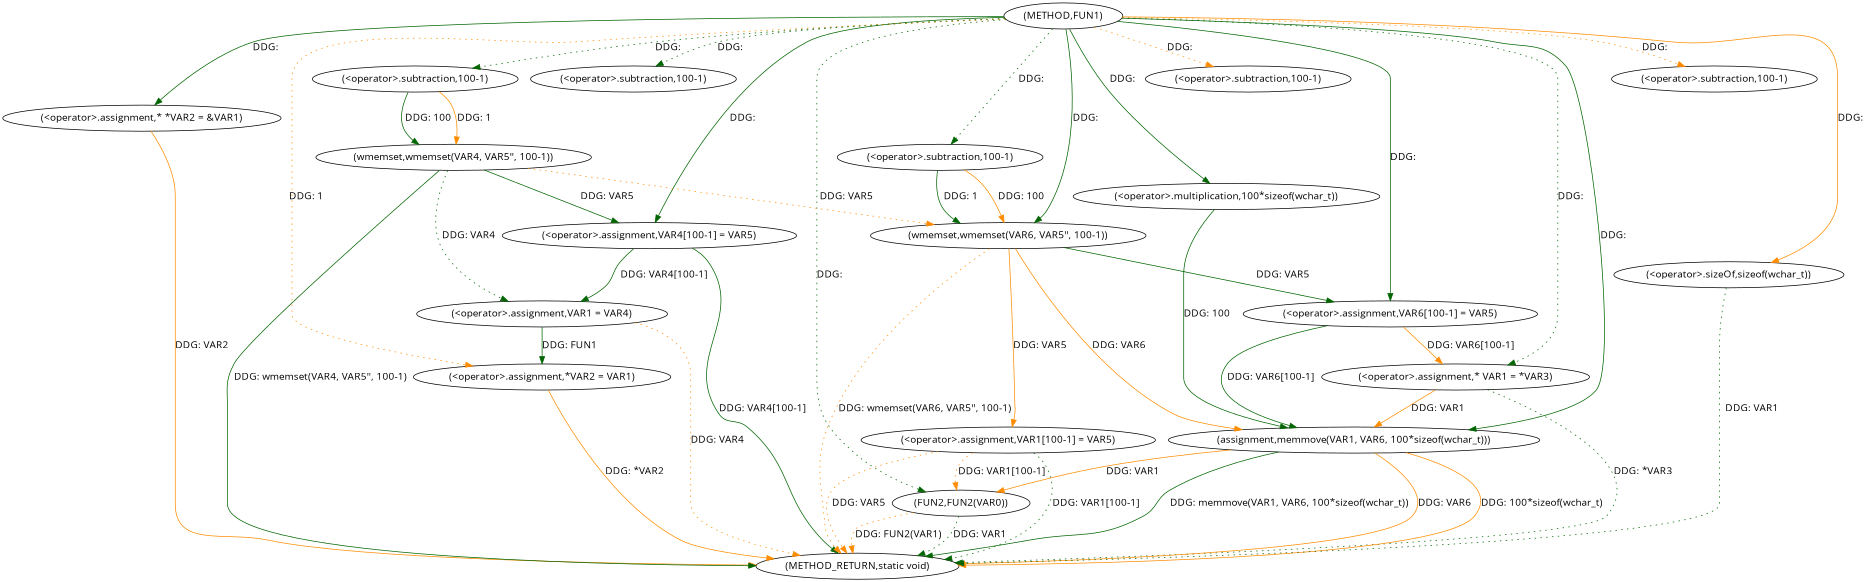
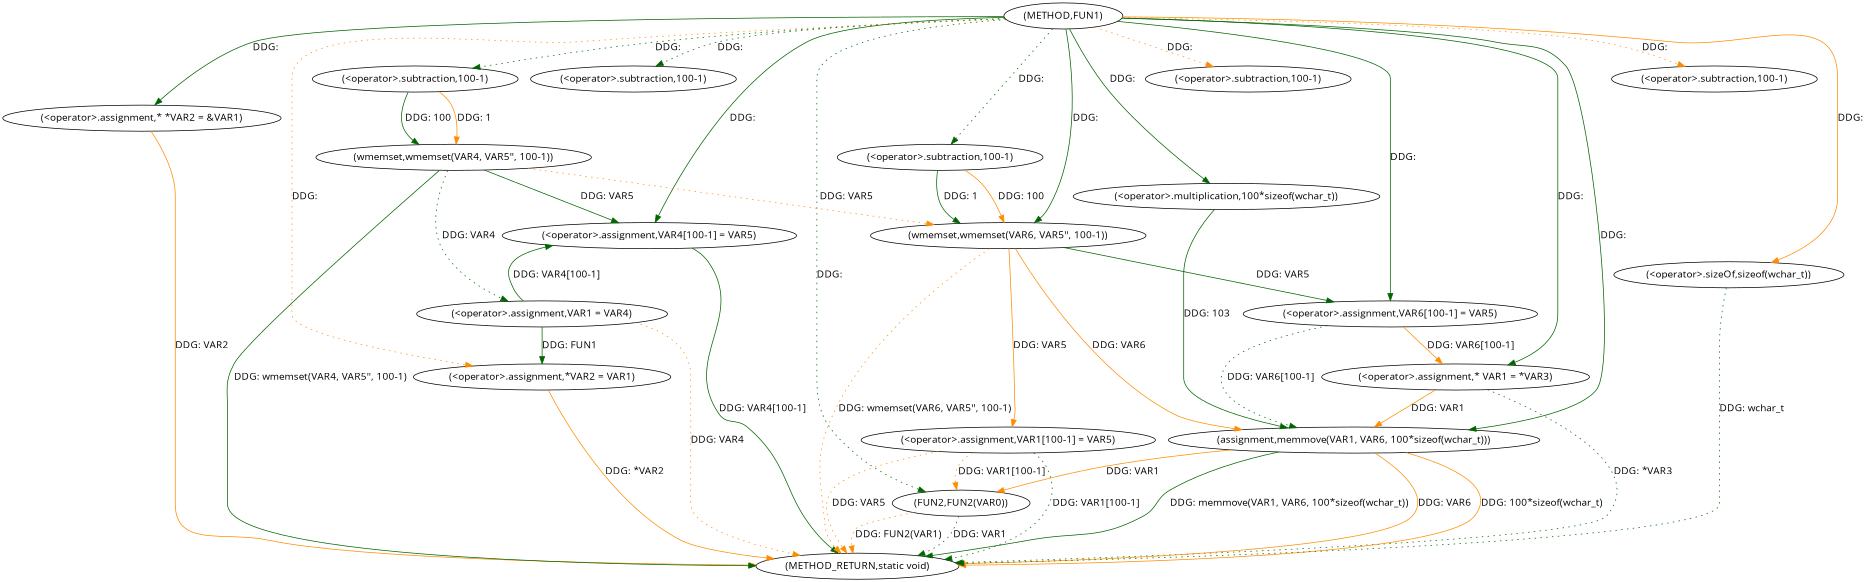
(1496, 49) -> (1496, 49)
(306, 196) -> (306, 196)
(613, 276) -> (511, 265)
(1207, 314) -> (1207, 314)
(1229, 362) -> (1229, 362)
(1752, 409) -> (1752, 409)
